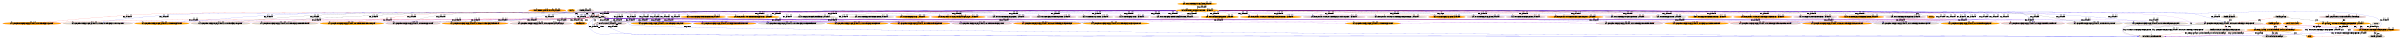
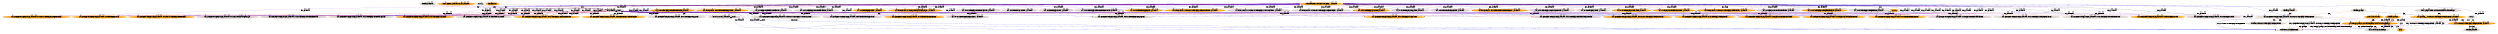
(1197, 7) -> (1480, 5)
(571, 10) -> (480, 4)
(1441, 14) -> (1379, 7)
(1764, 14) -> (1725, 7)
(1710, 17) -> (1674, 10)
(582, 19) -> (836, 14)
(2191, 23) -> (2248, 17)
(2349, 33) -> (2385, 27)
